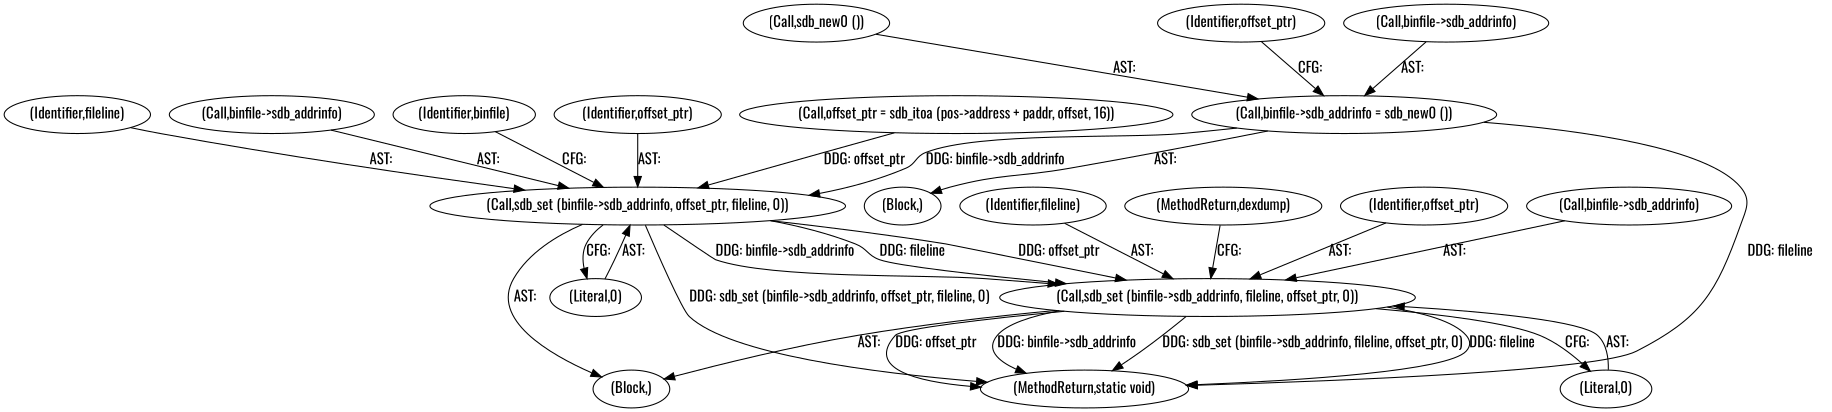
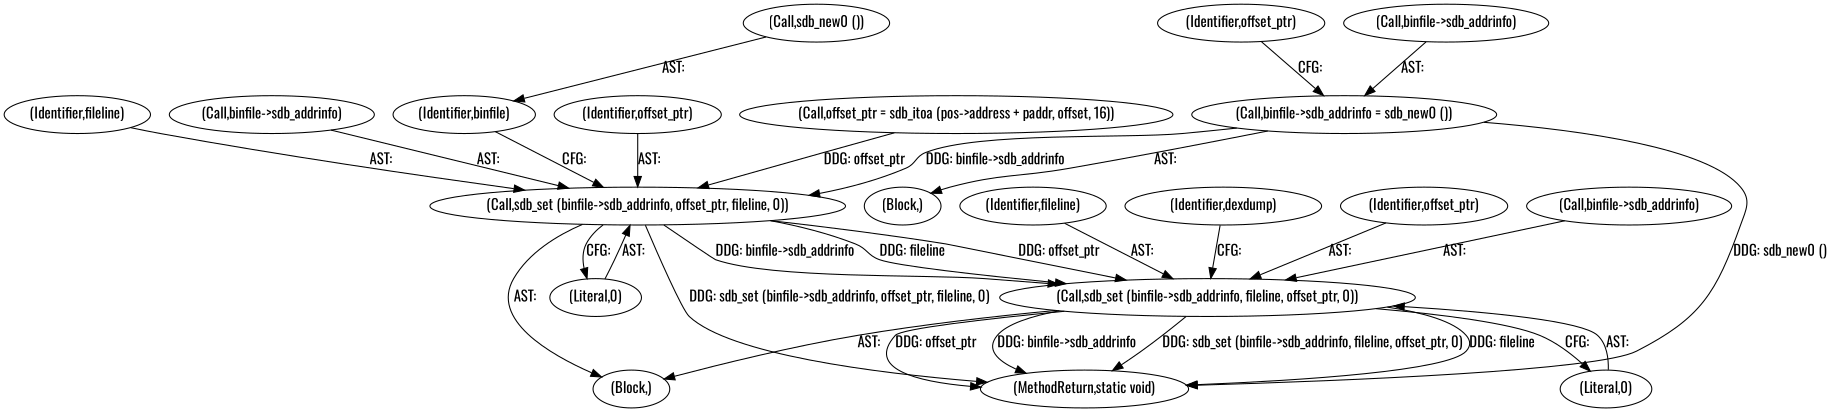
(1062, 66) -> (645, 68)
(1223, 206) -> (1223, 206)
(1781, 252) -> (1781, 252)
